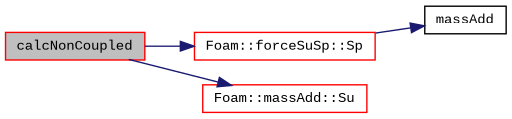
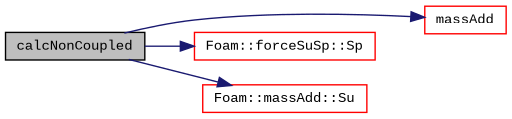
(465, 20) -> (465, 20)
(393, 30) -> (267, 15)
(75, 46) -> (75, 46)
